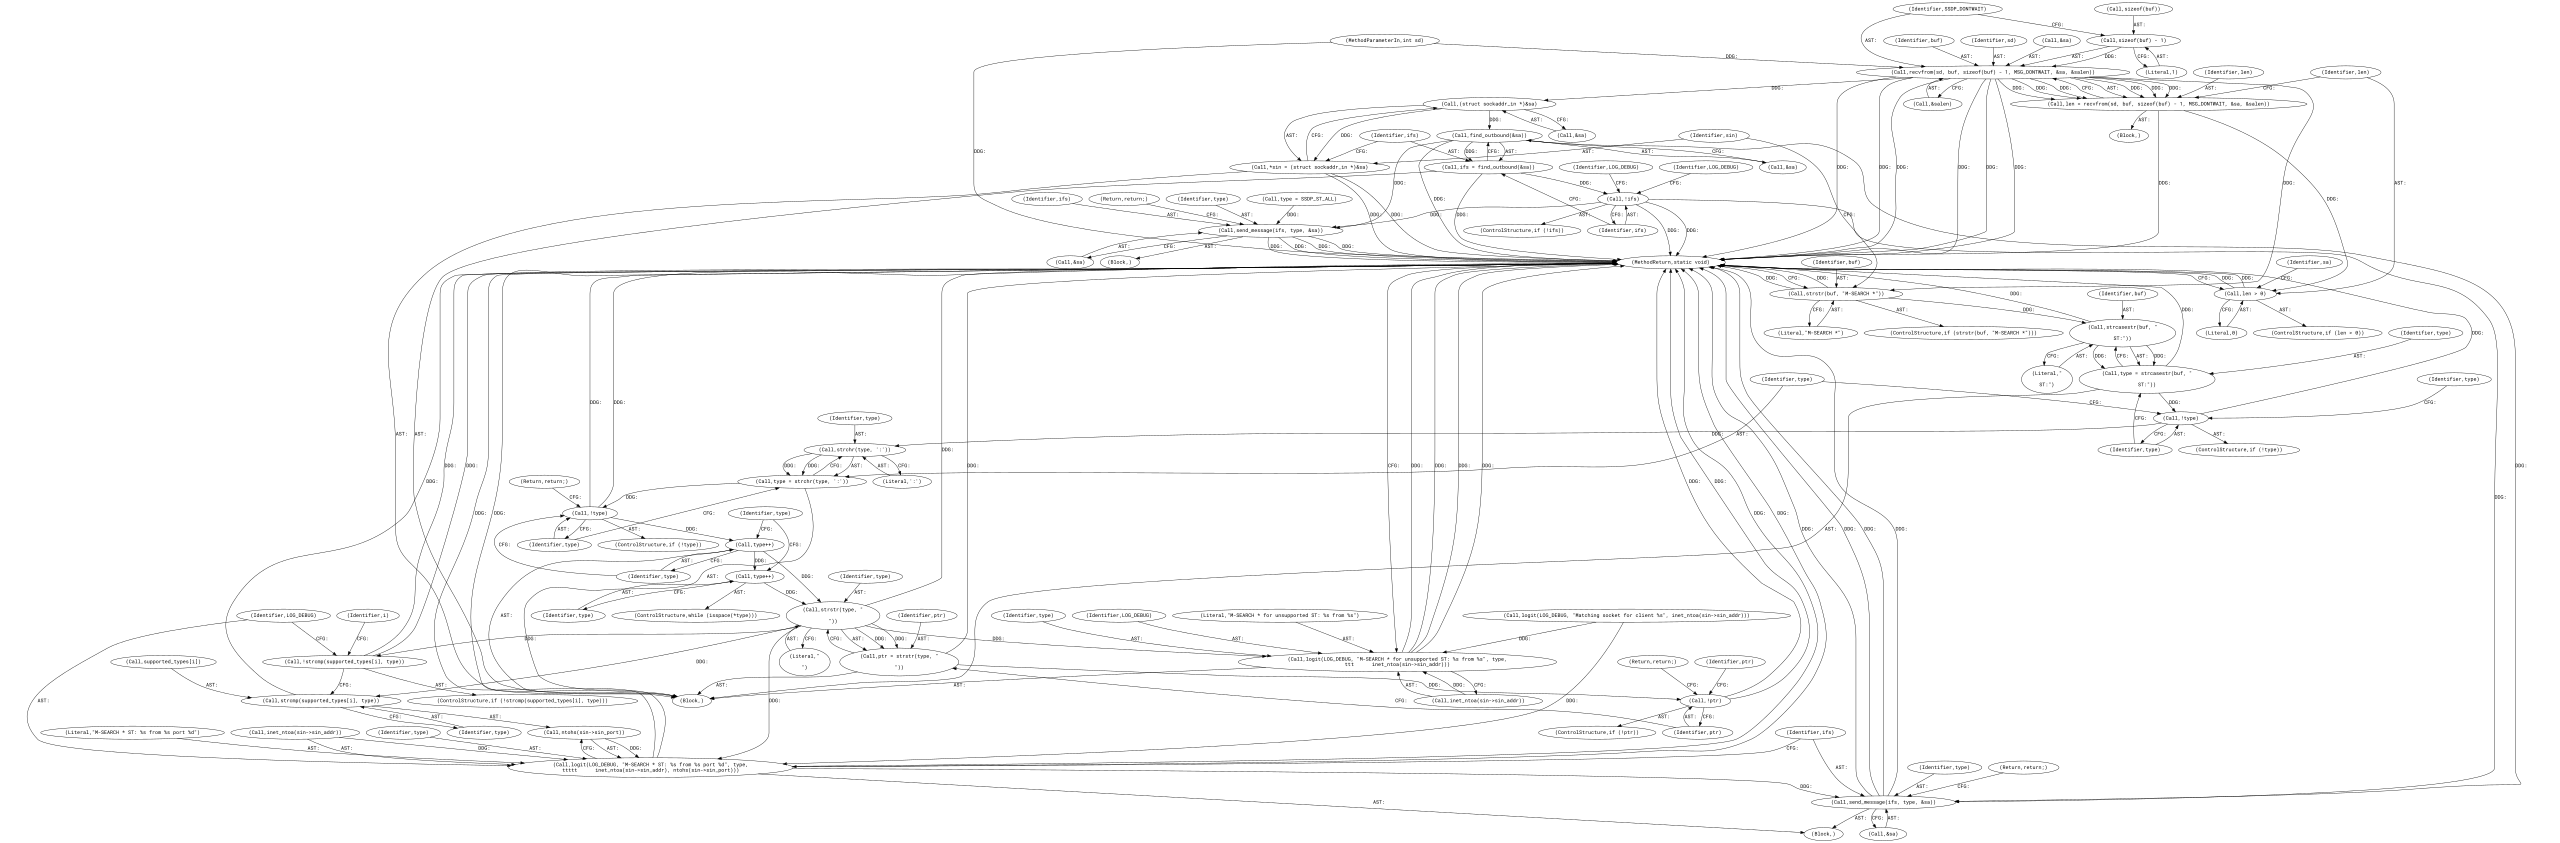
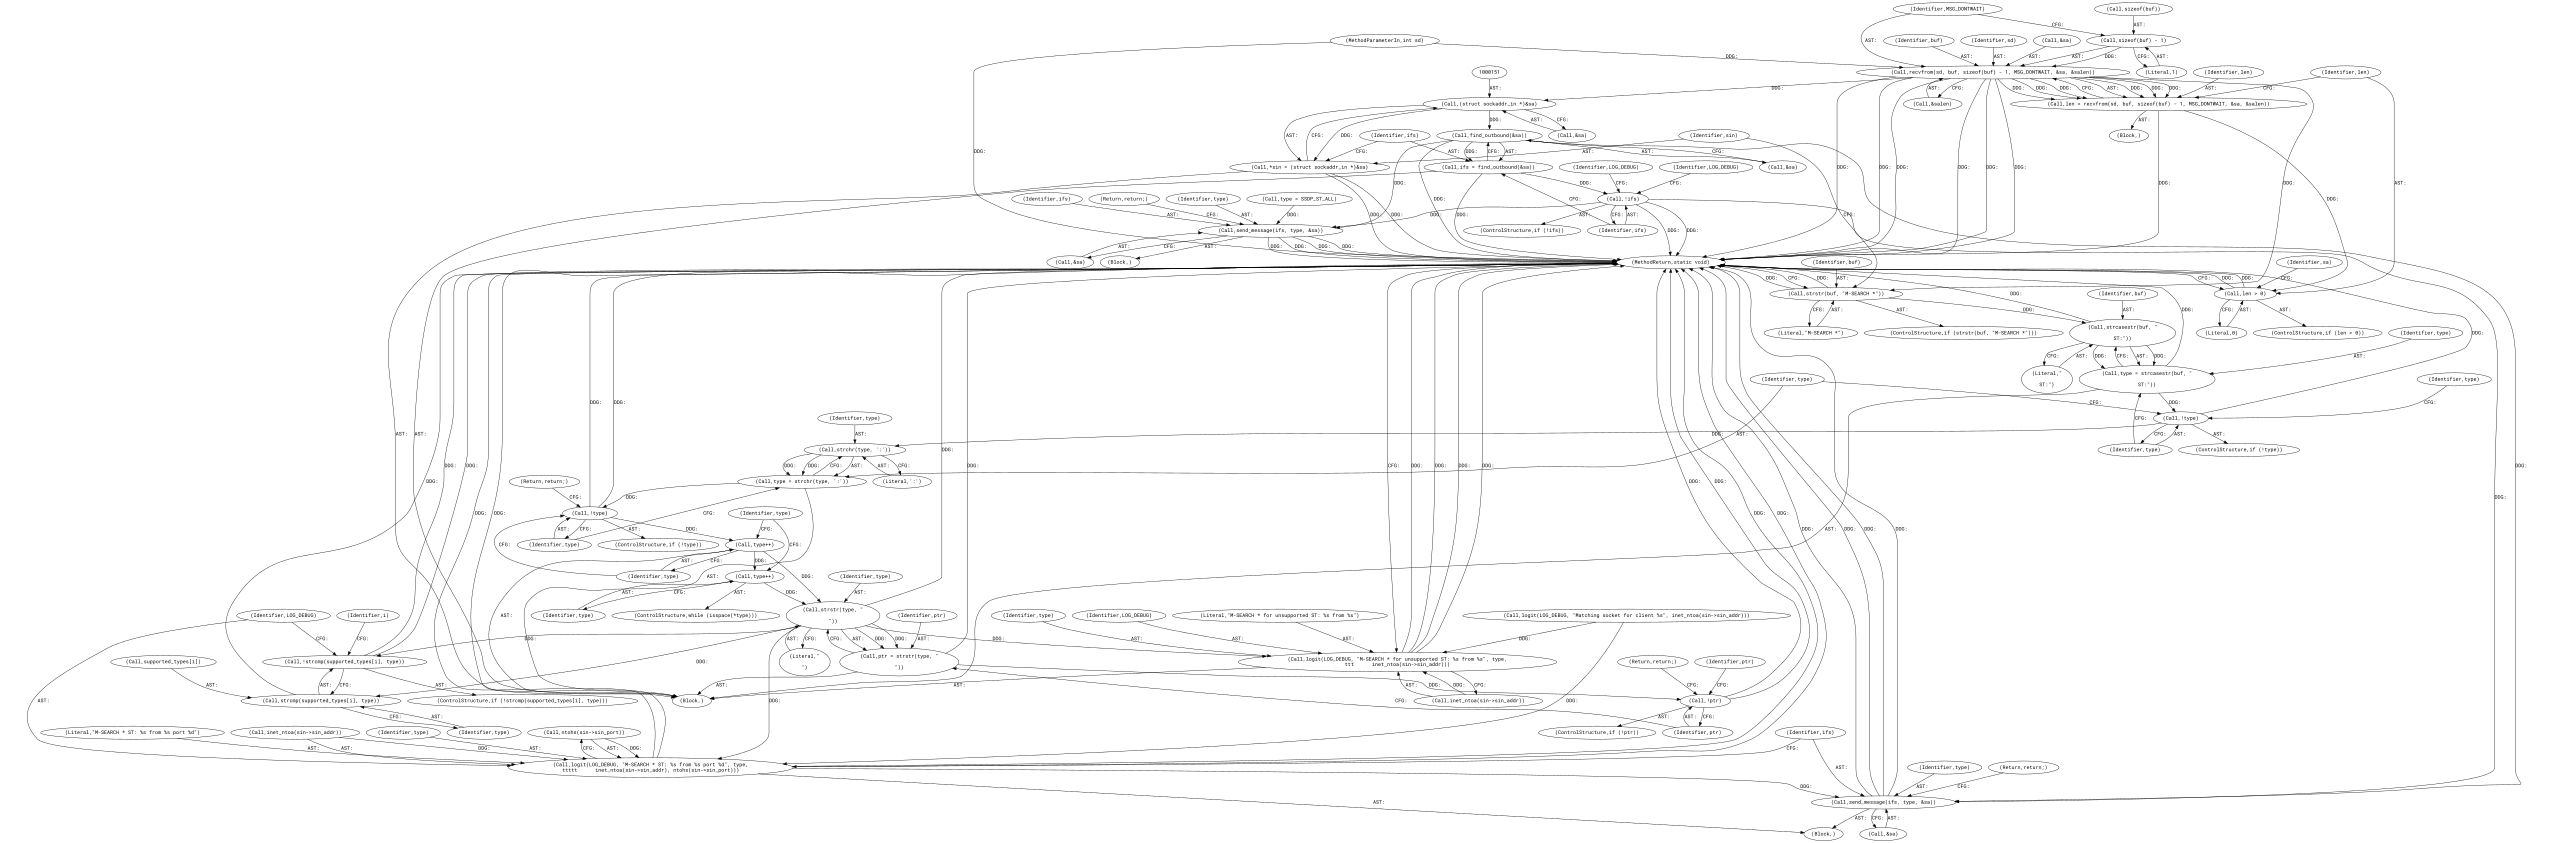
(1948, 9) -> (1948, 9)
none -> (1490, 72)
(459, 715) -> (321, 681)
